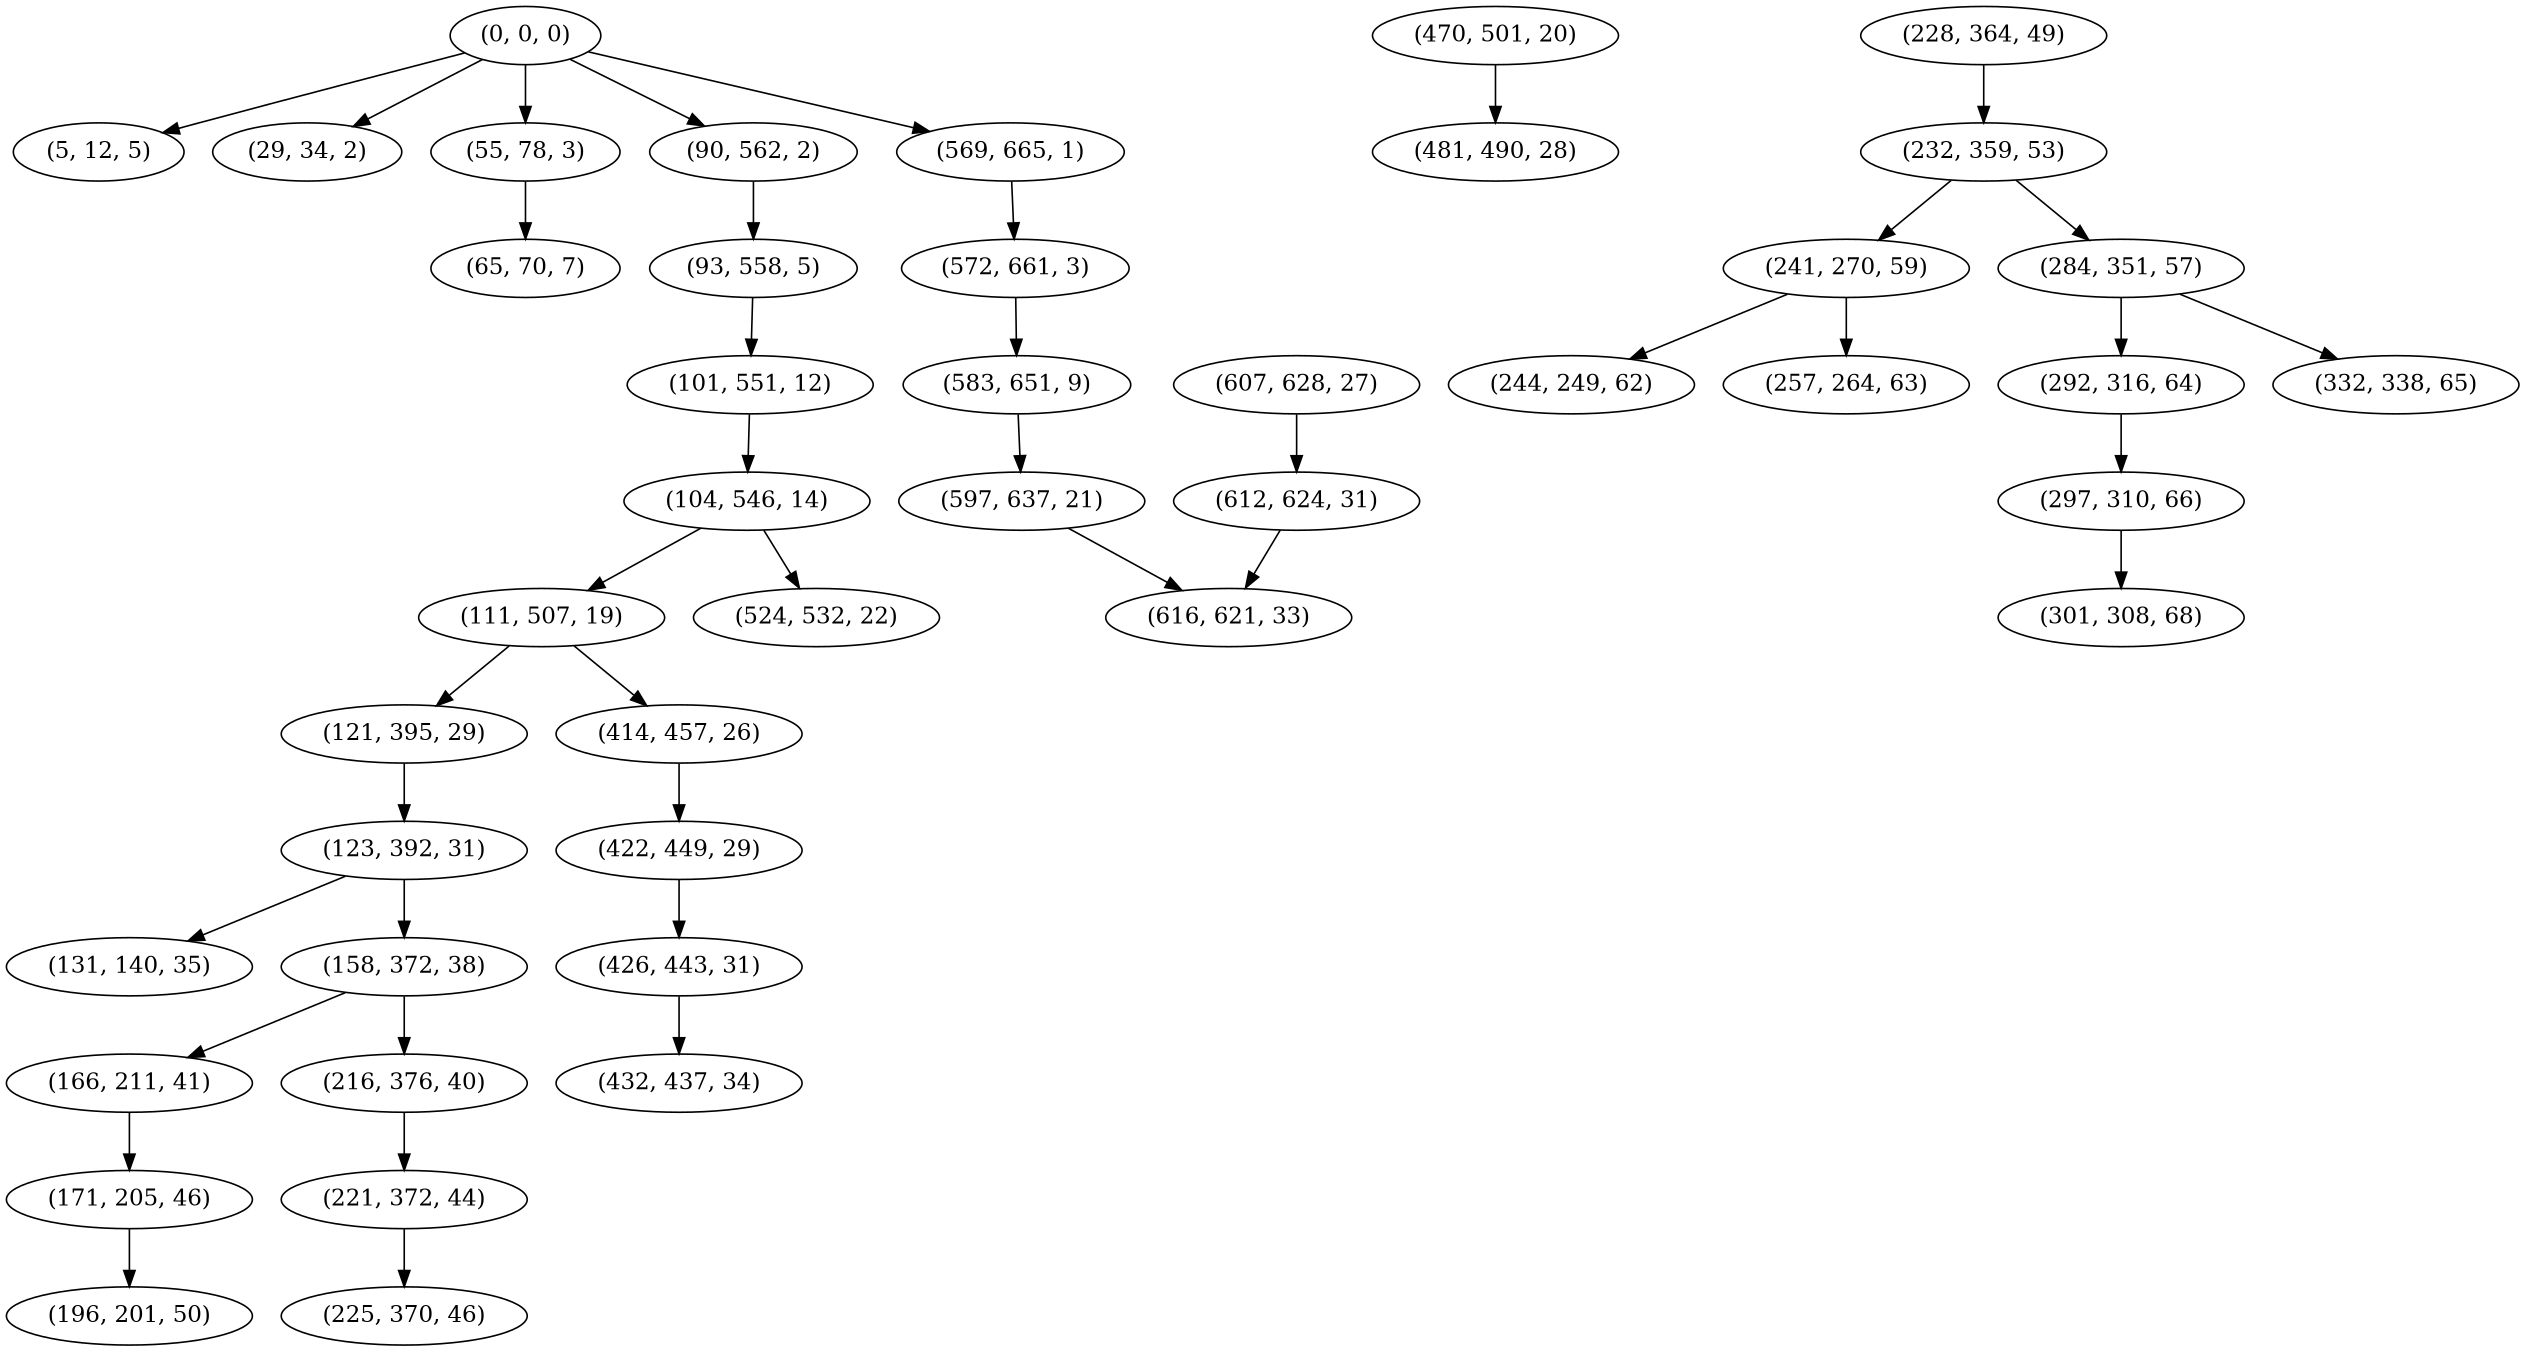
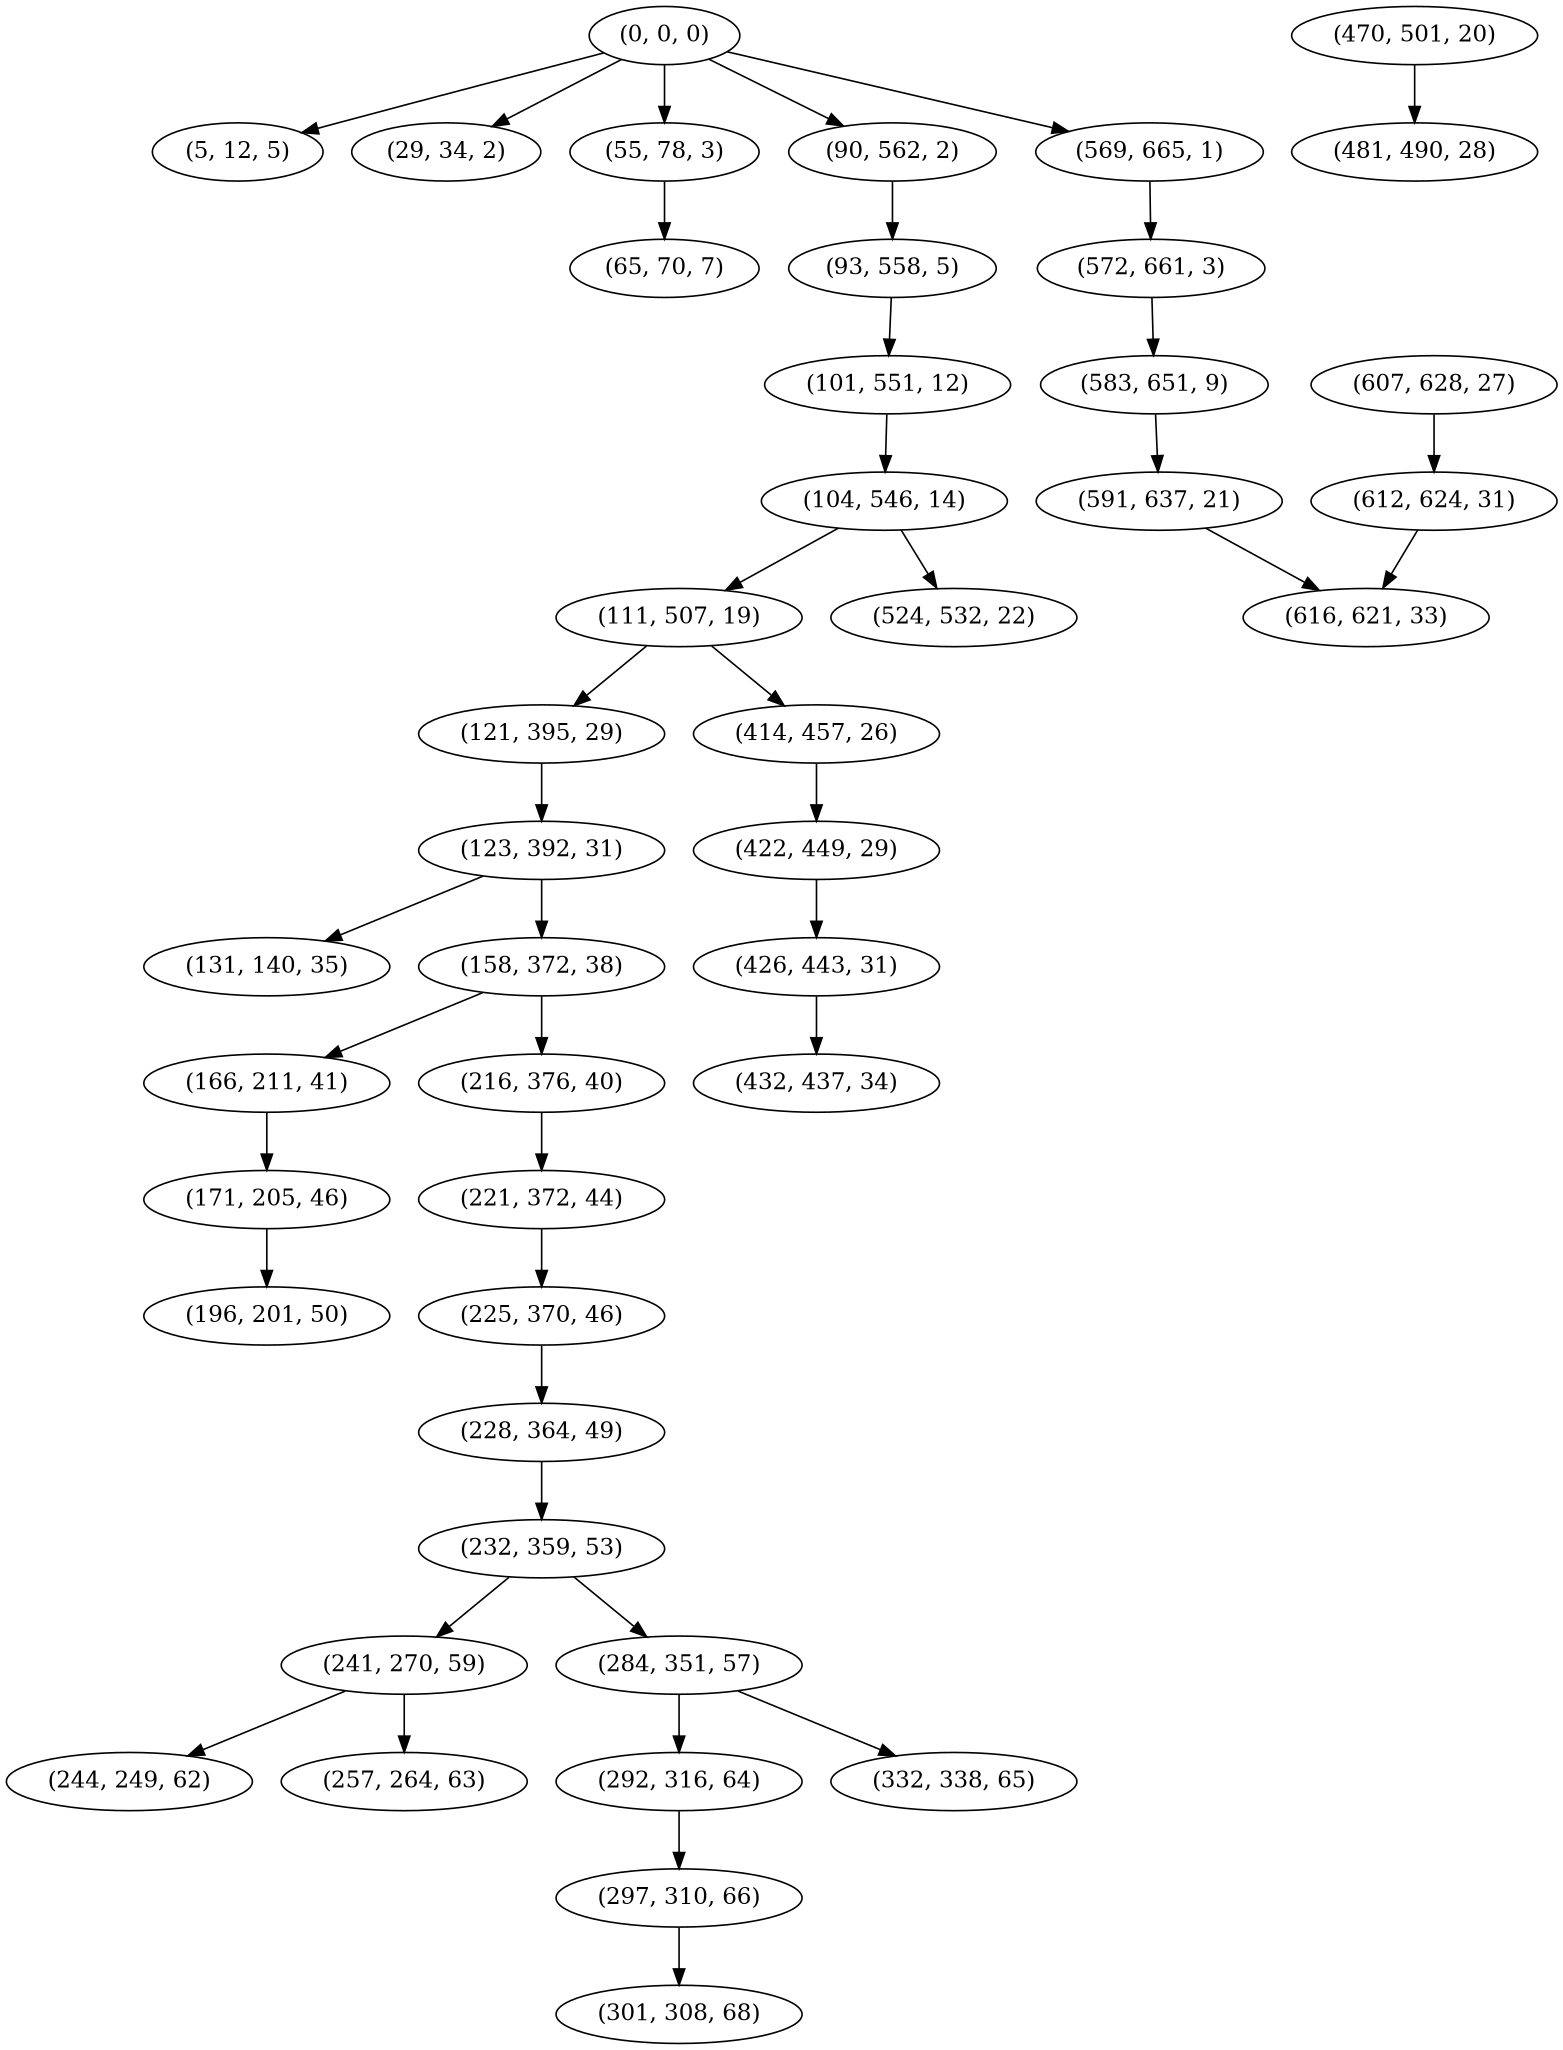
(1022, 501) -> (1159, 501)
none -> (542, 1366)
